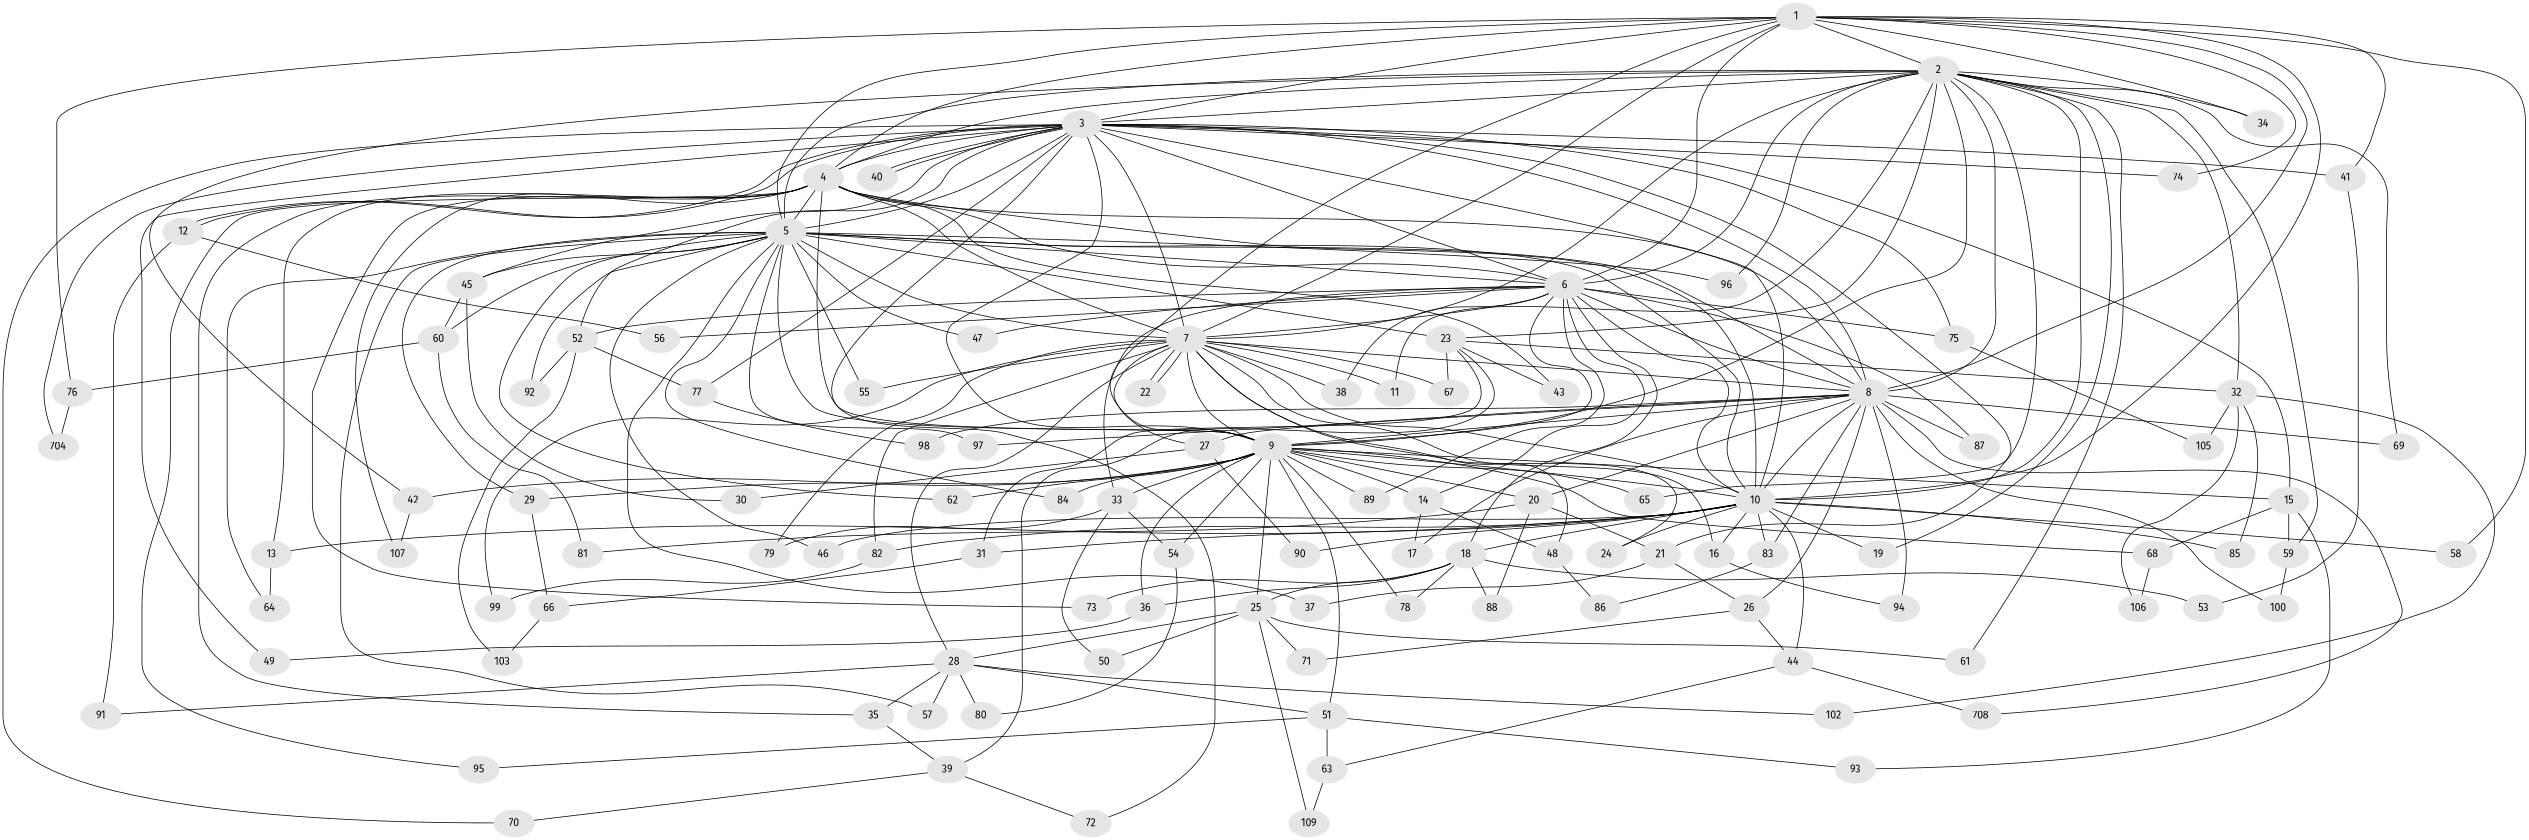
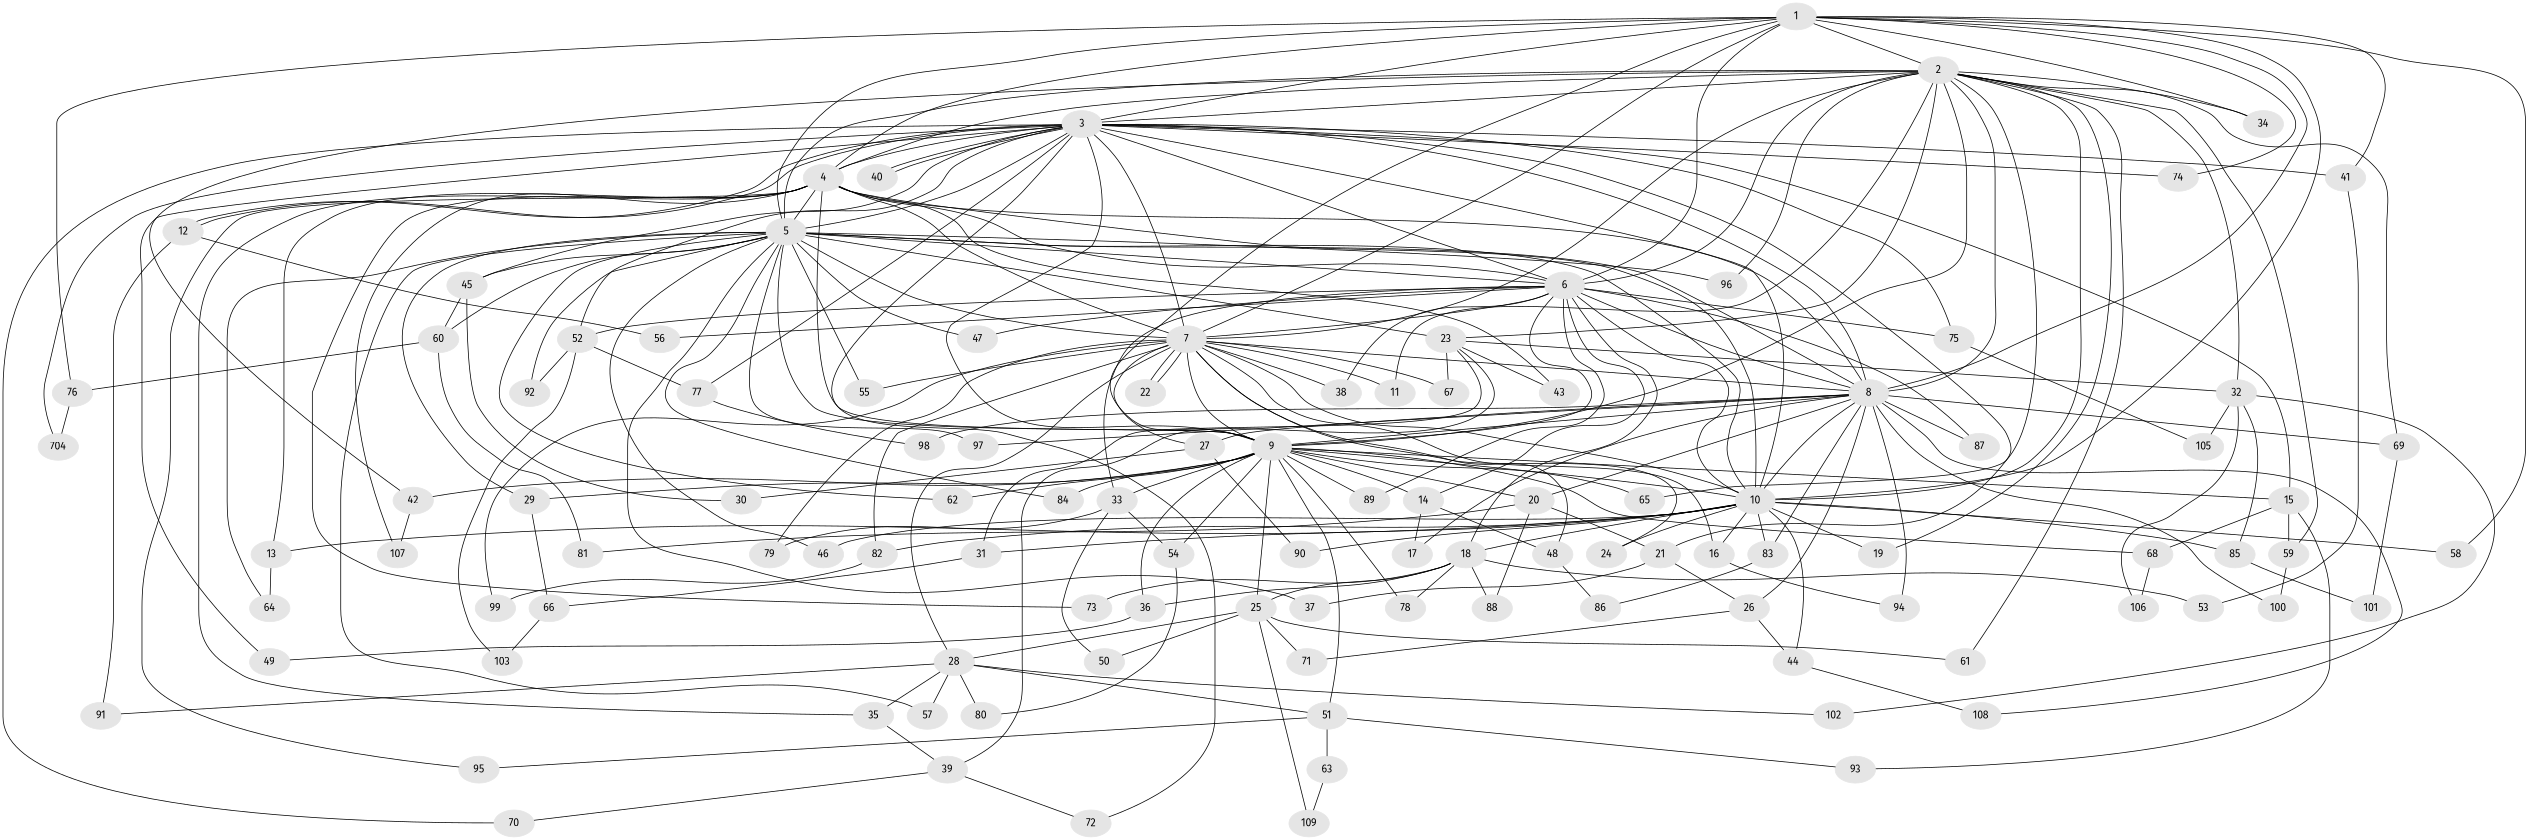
none -> (2371, 608)
(1560, 716) -> none
(1981, 716) -> (1981, 716)
